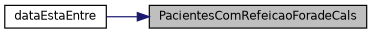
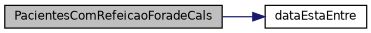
(122, 17) -> (238, 17)
